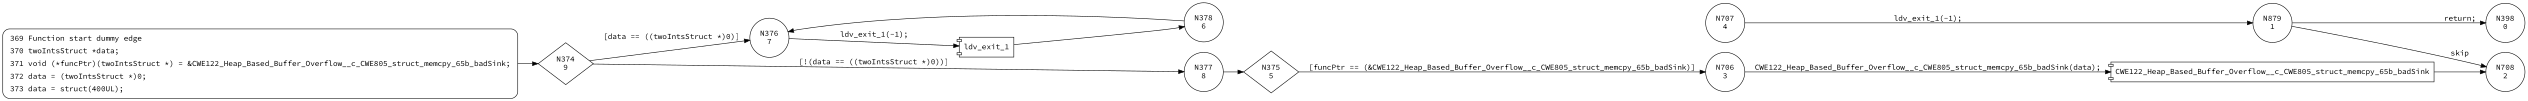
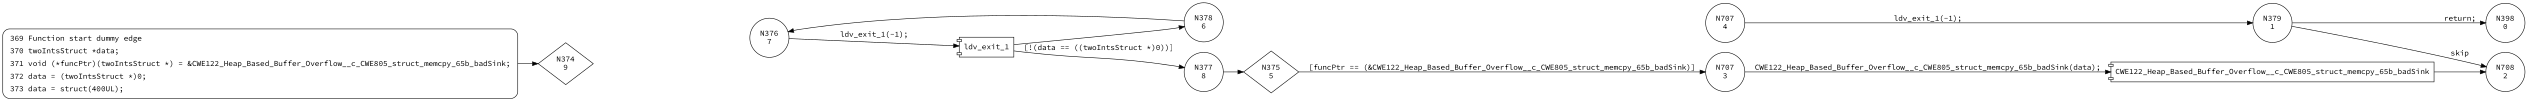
(2272, 23) -> (2272, 23)
(667, 51) -> none
(886, 68) -> (1097, 58)
(1725, 72) -> (1725, 72)
